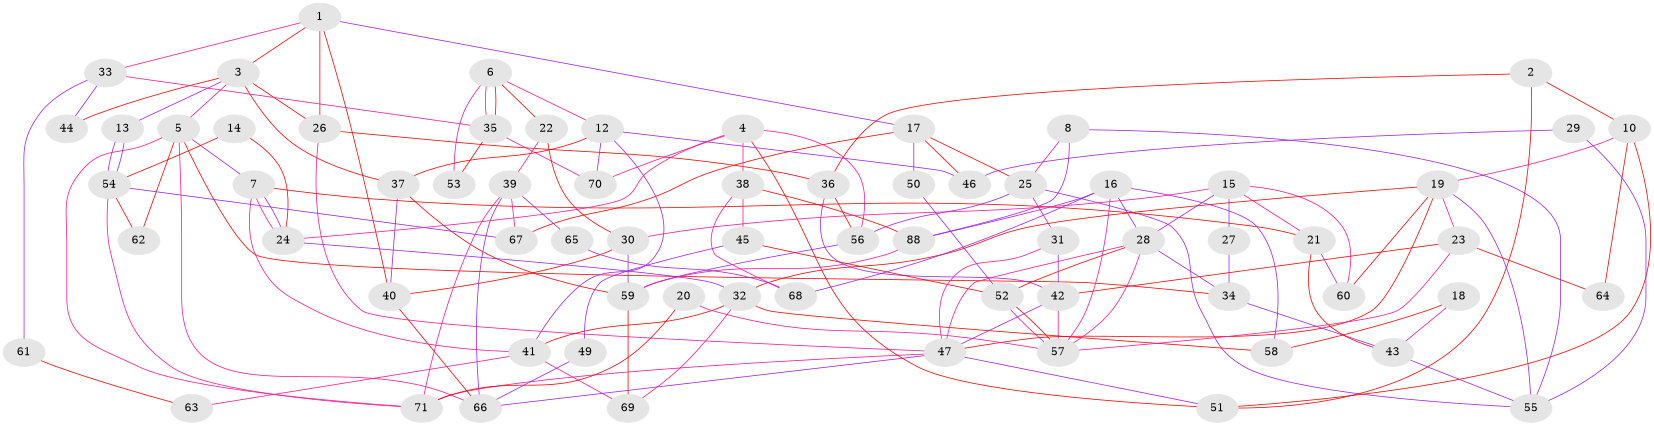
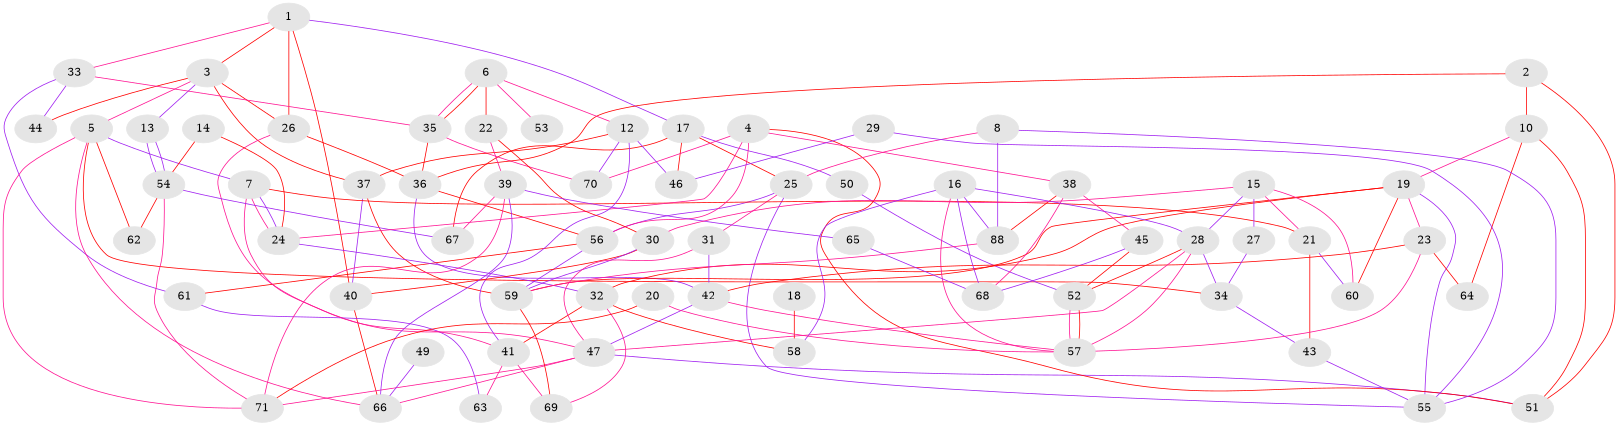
(474, 155) -> (425, 157)
(659, 262) -> (1064, 271)
none -> (363, 272)
(1426, 325) -> none
(1167, 337) -> (900, 277)
(713, 380) -> (487, 380)
(106, 383) -> (367, 319)
